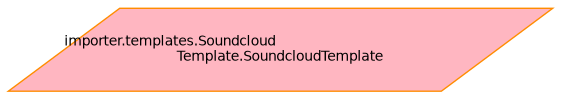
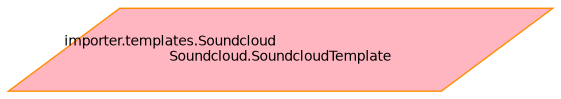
(281, 50) -> (281, 50)
